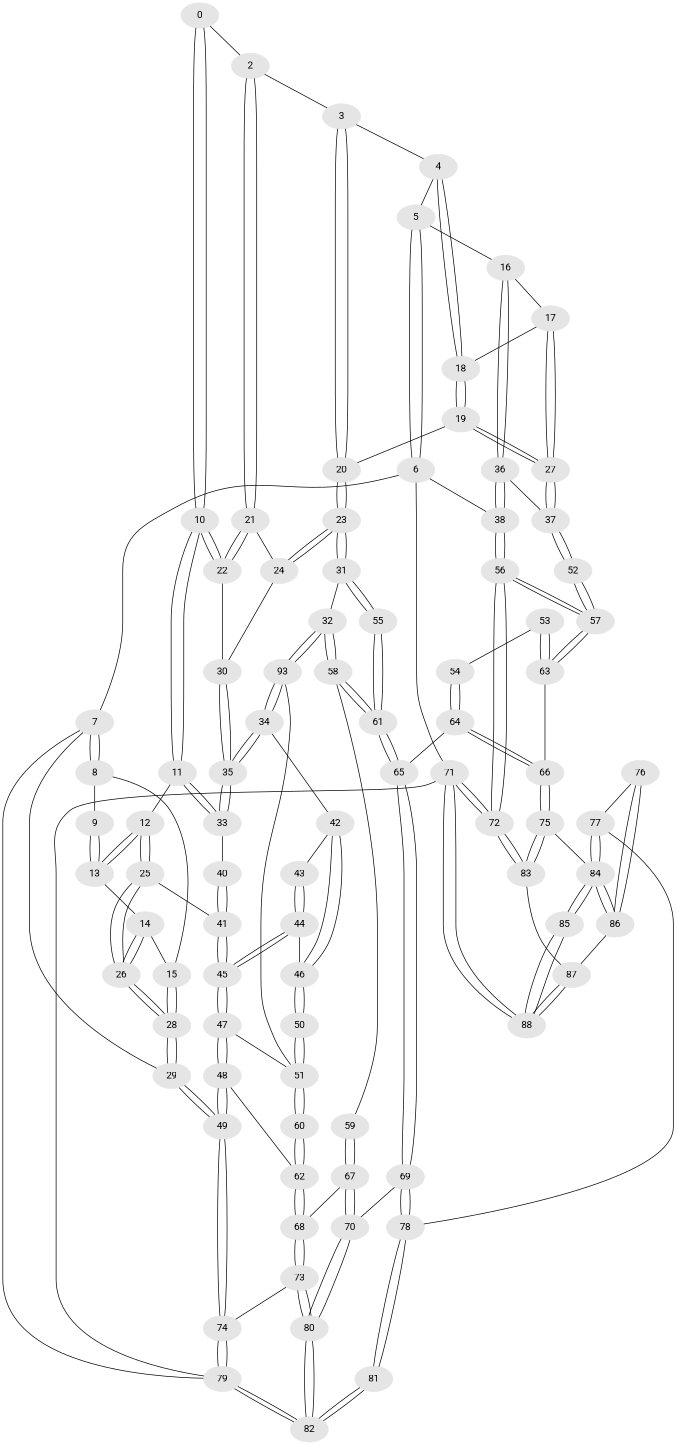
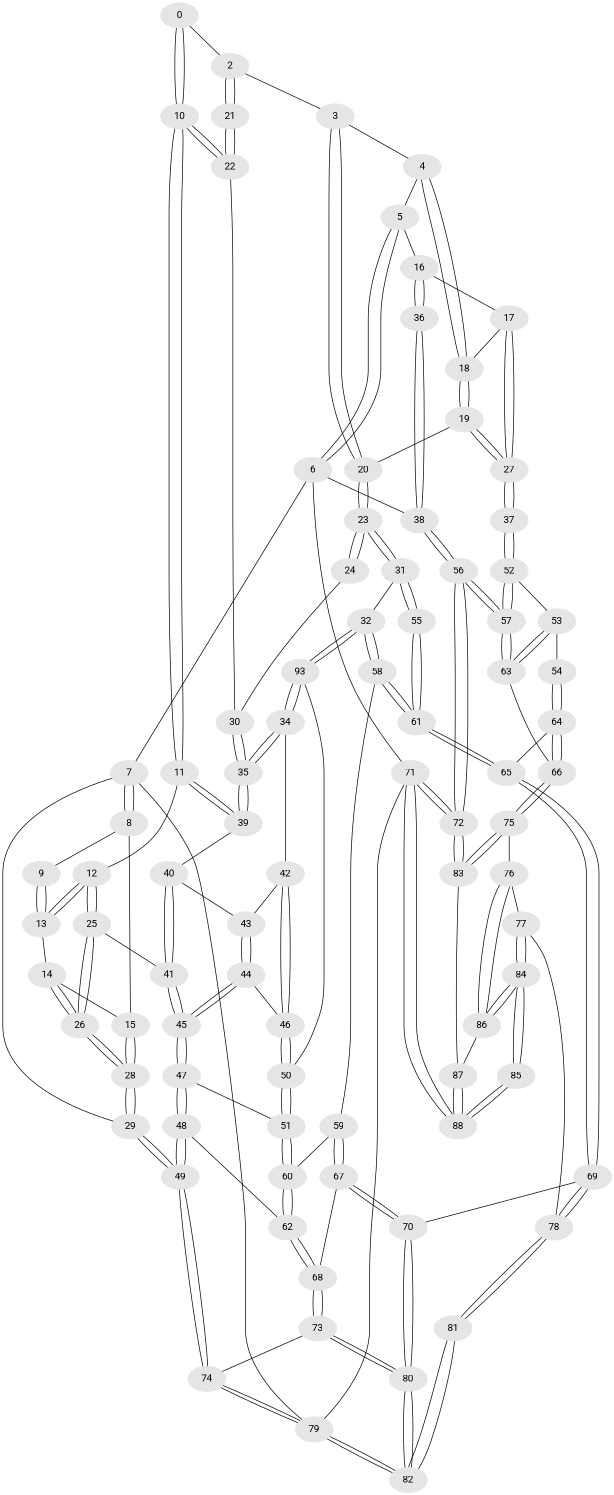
(525, 495) -> none
(265, 546) -> none
none -> (533, 596)
(222, 823) -> (243, 823)
(570, 849) -> (509, 849)
(264, 877) -> (324, 876)
none -> (208, 899)
none -> (313, 1152)
